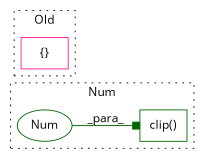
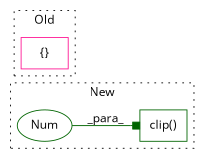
(102, 93) -> (102, 93)
